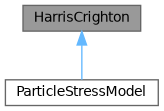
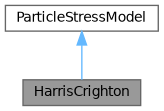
(82, 62) -> (82, 62)
